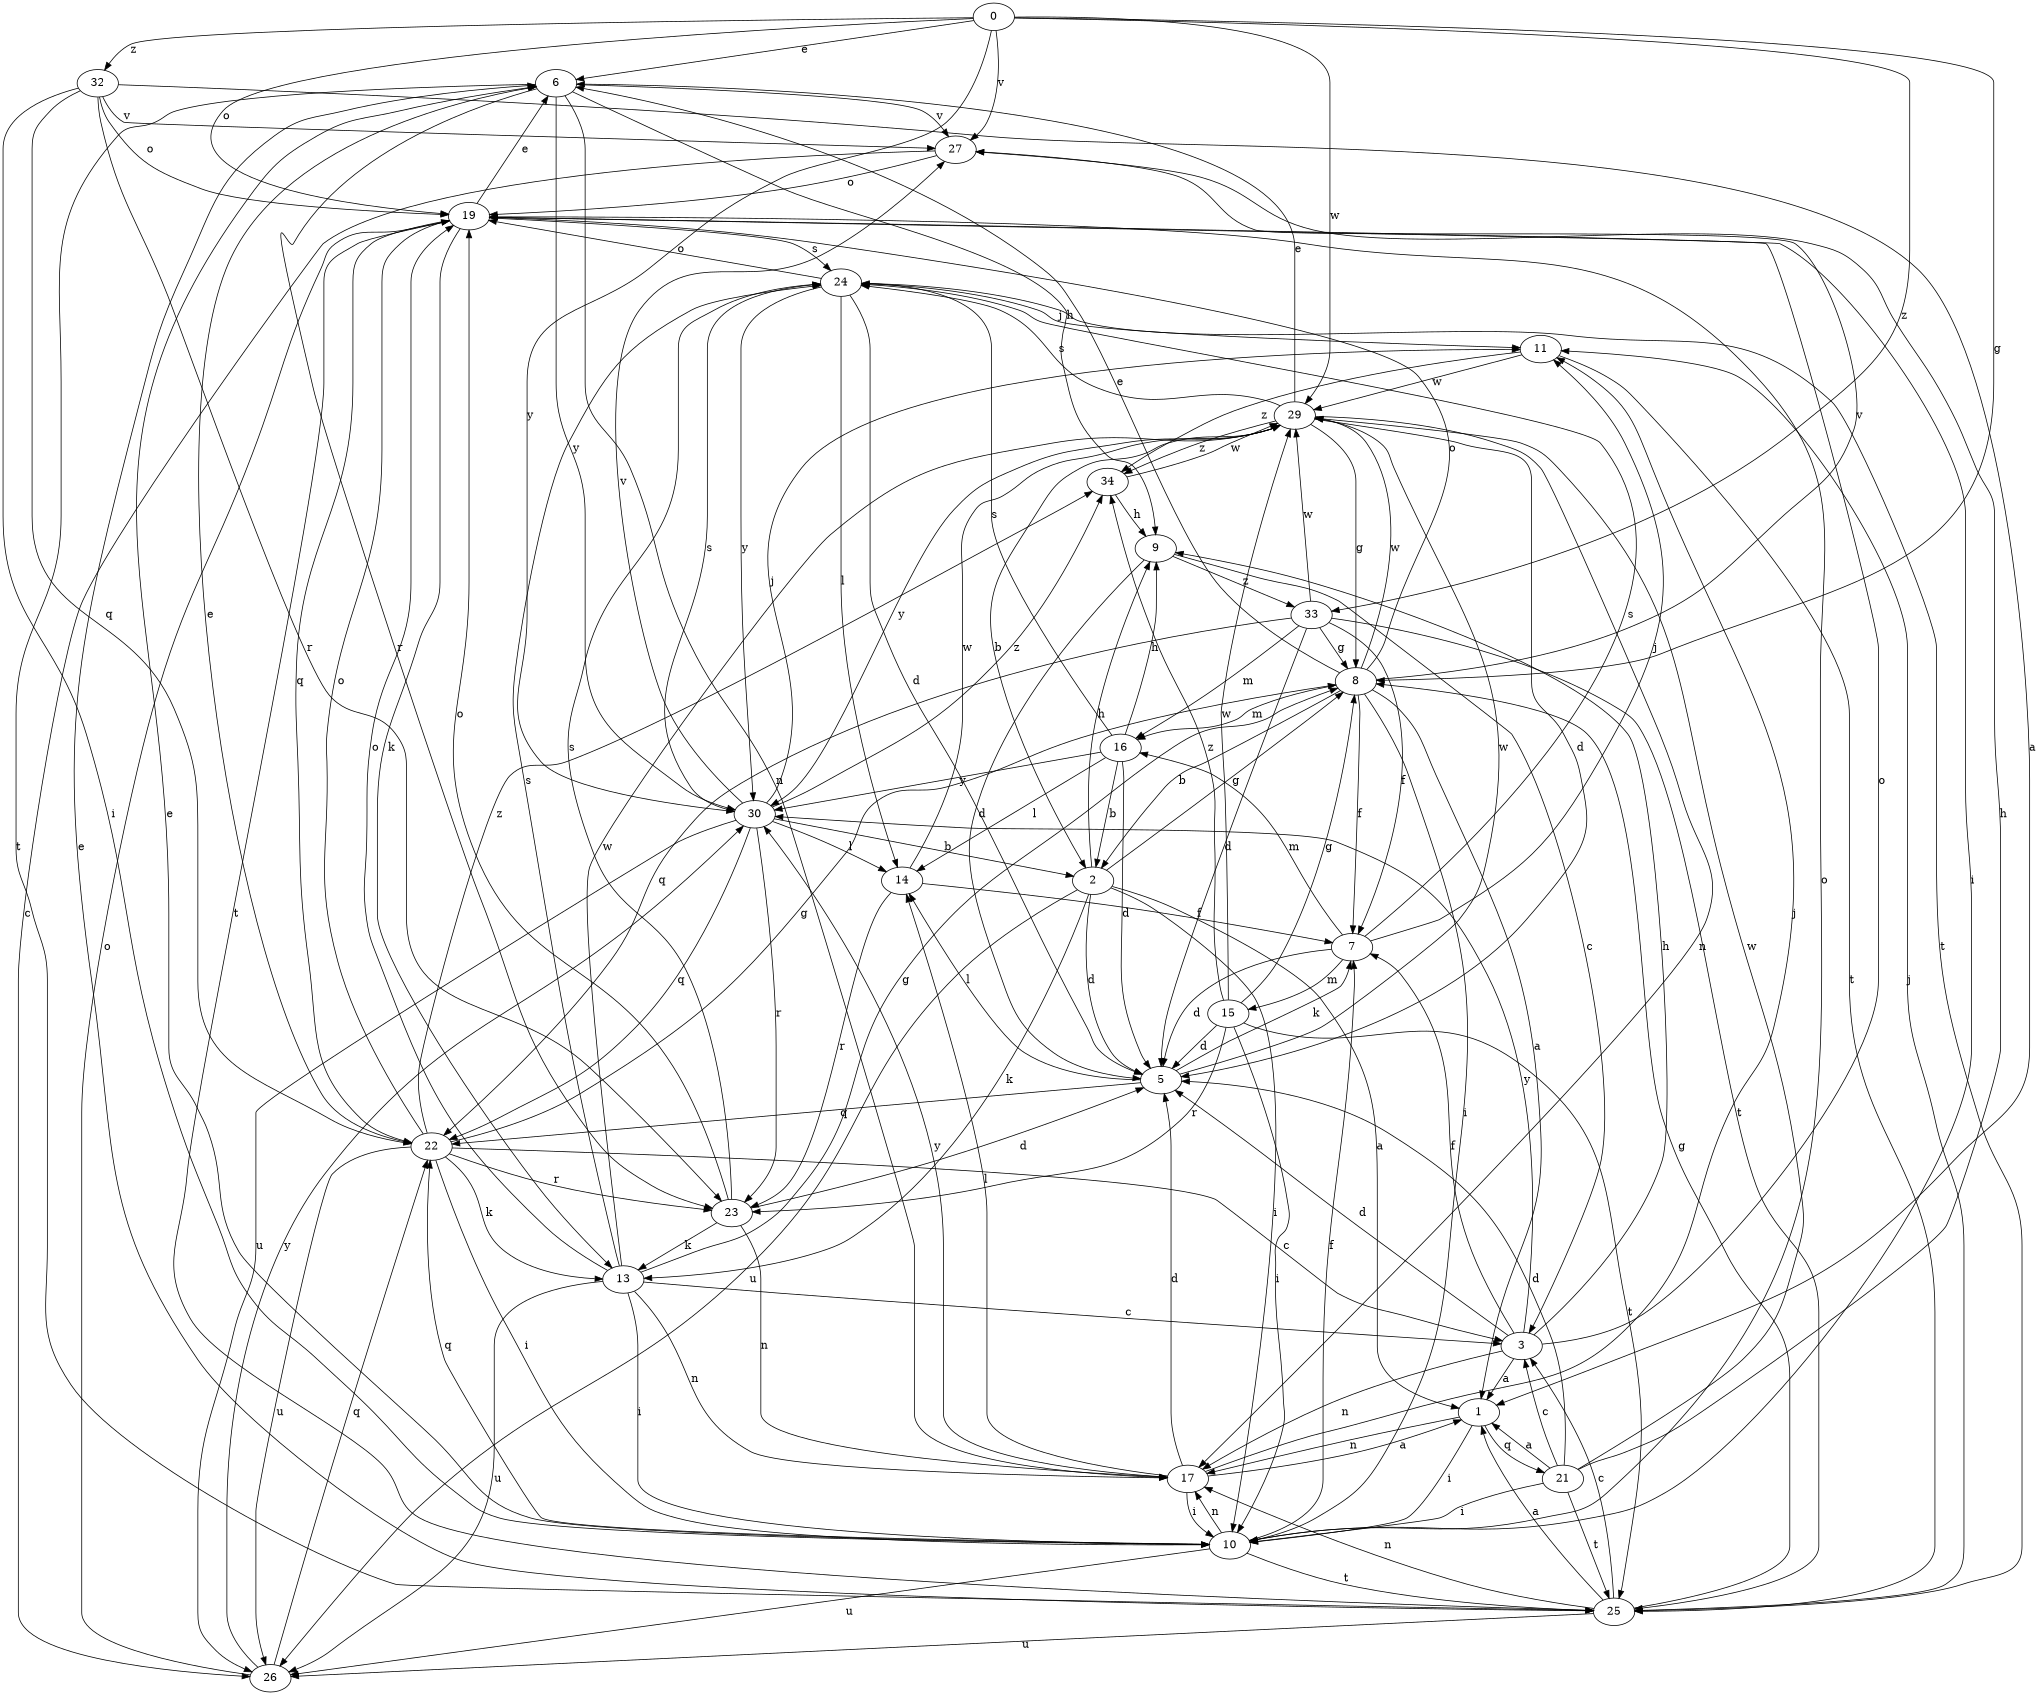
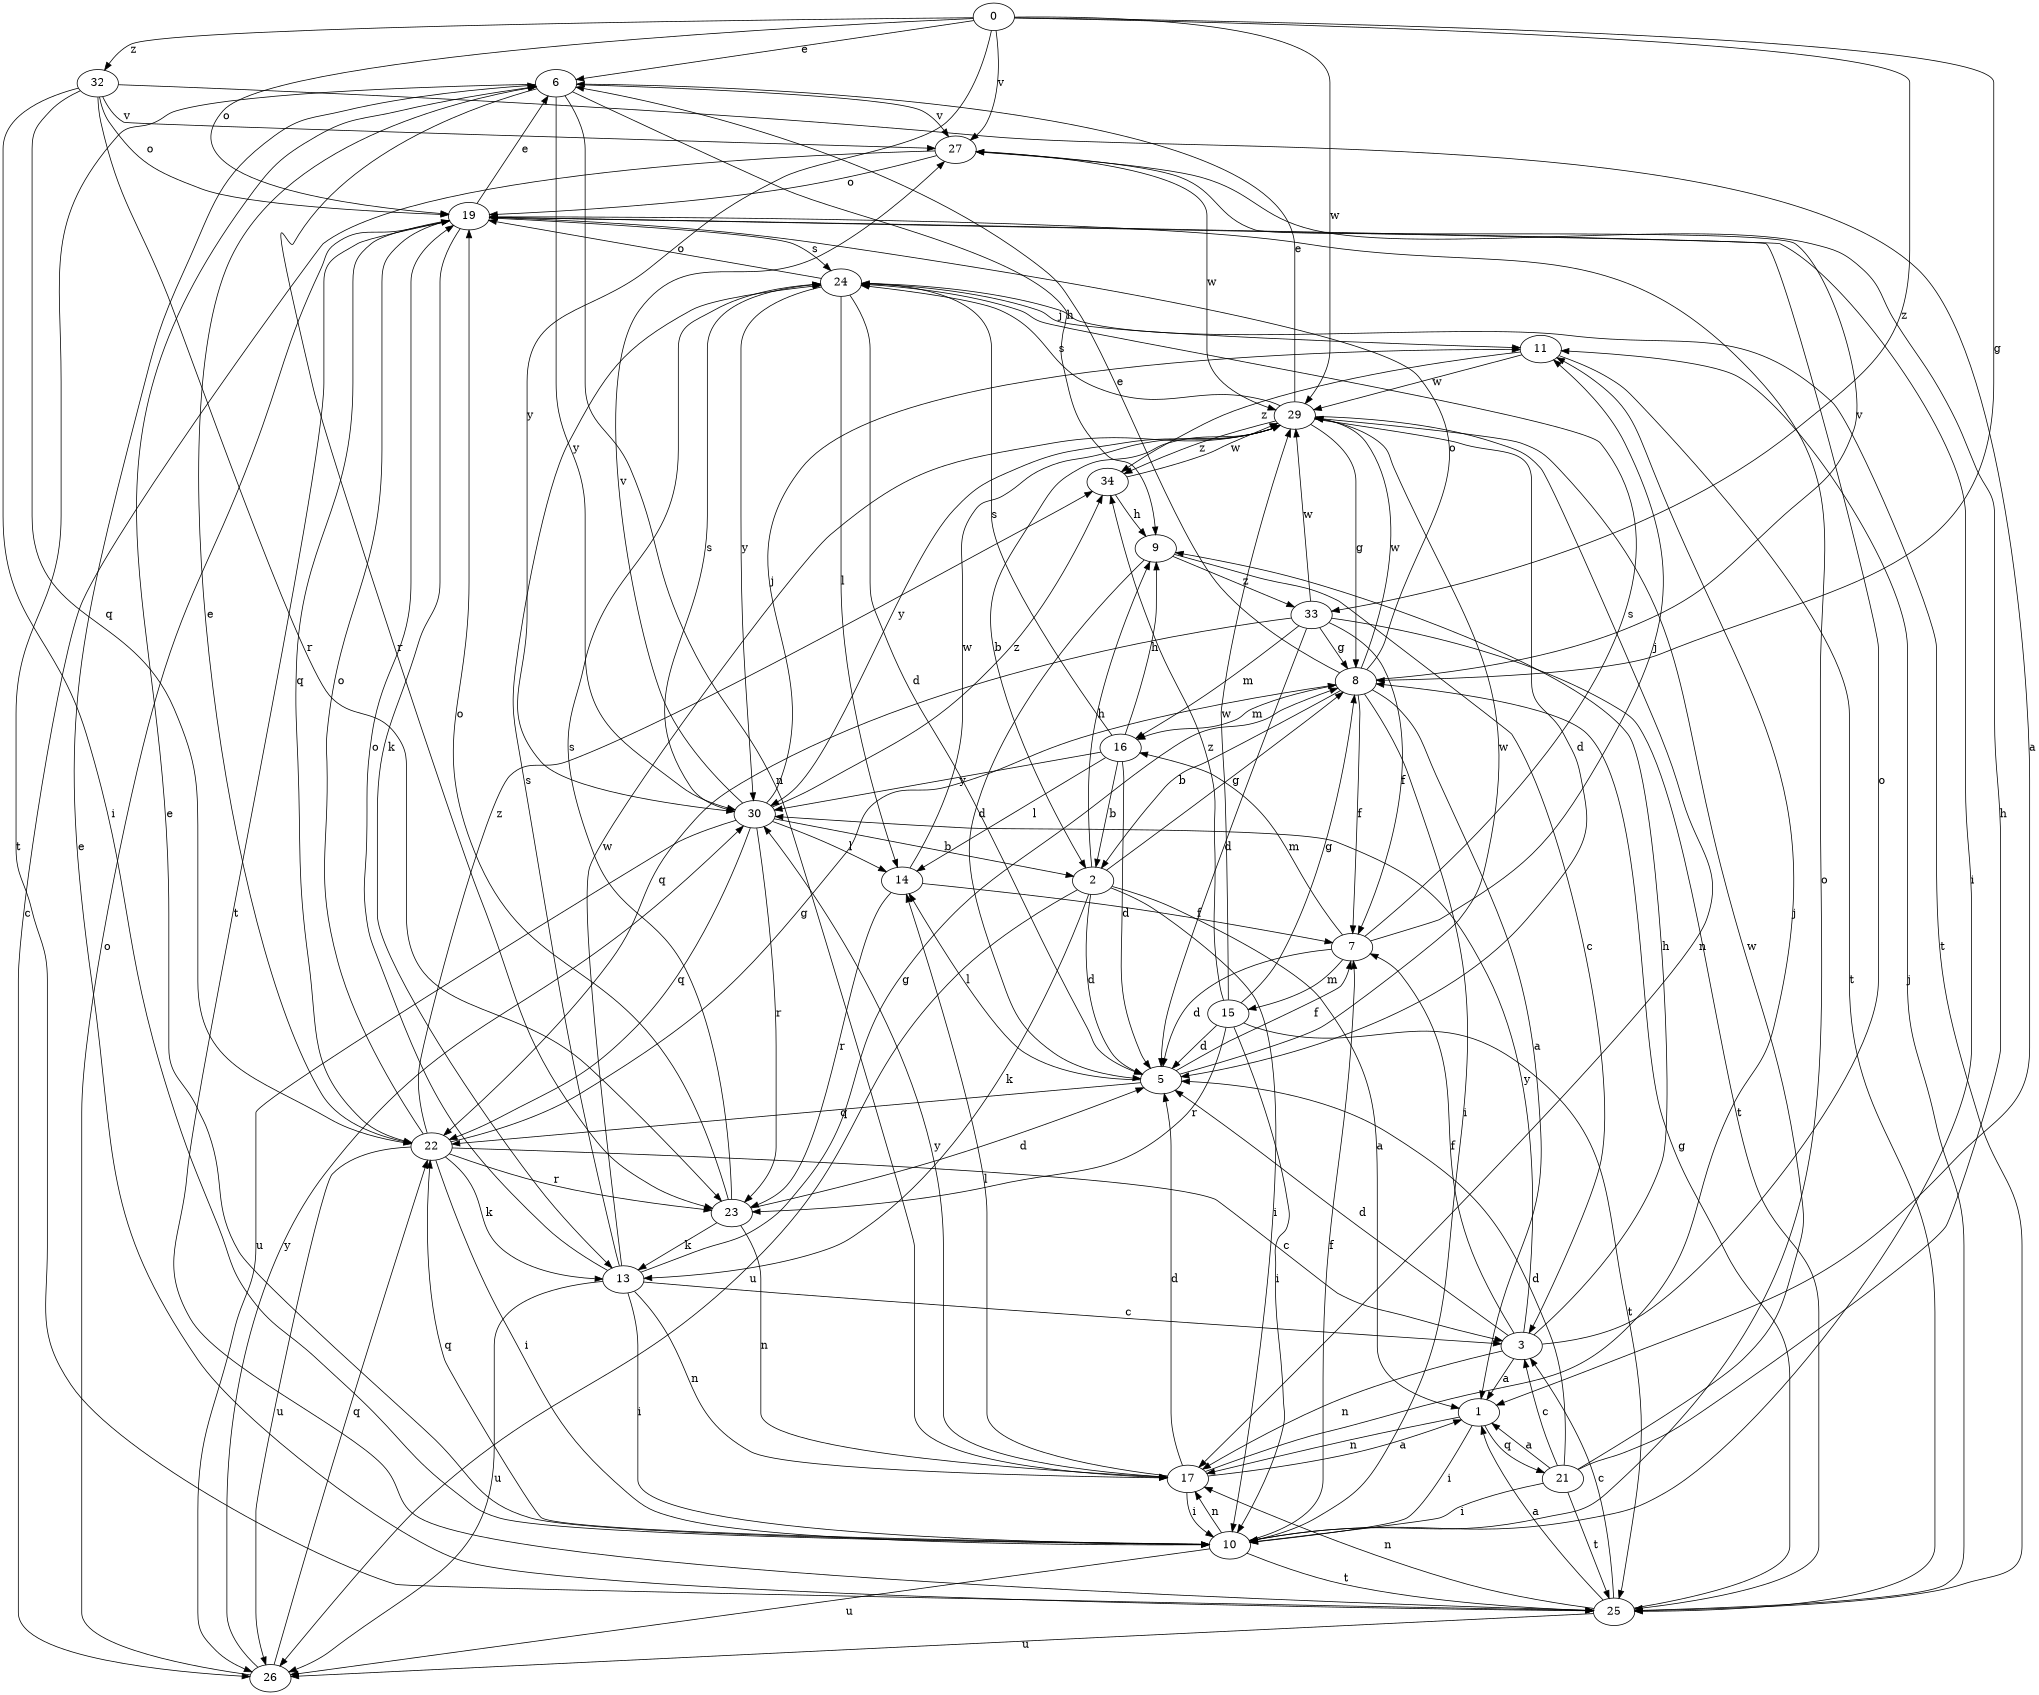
none -> (1202, 204)
(1316, 1014) -> (1316, 1014)
